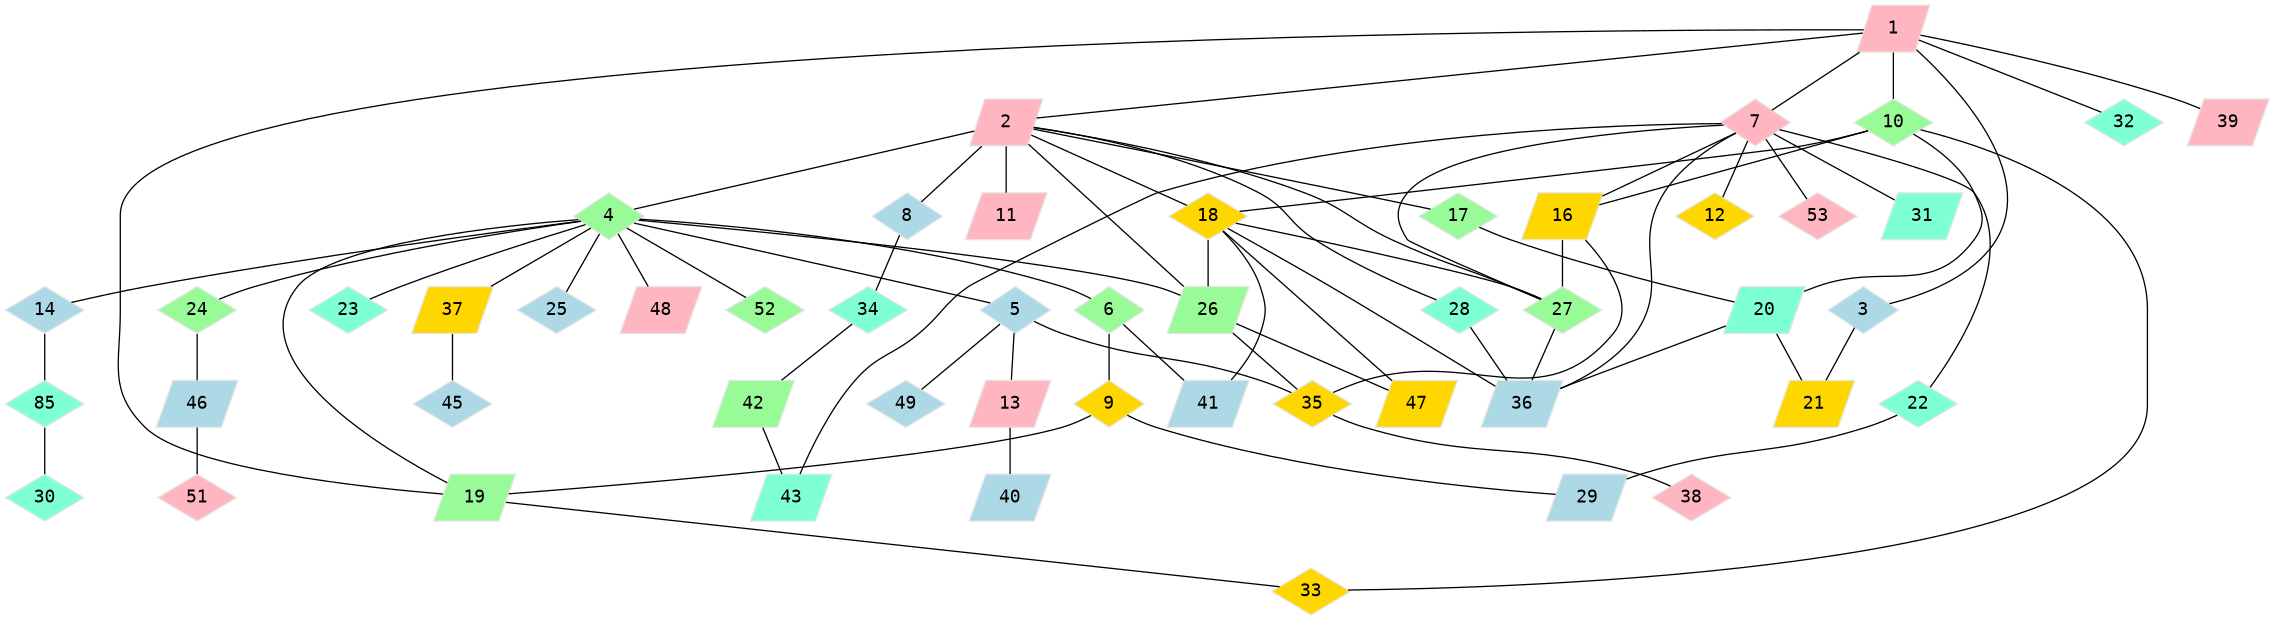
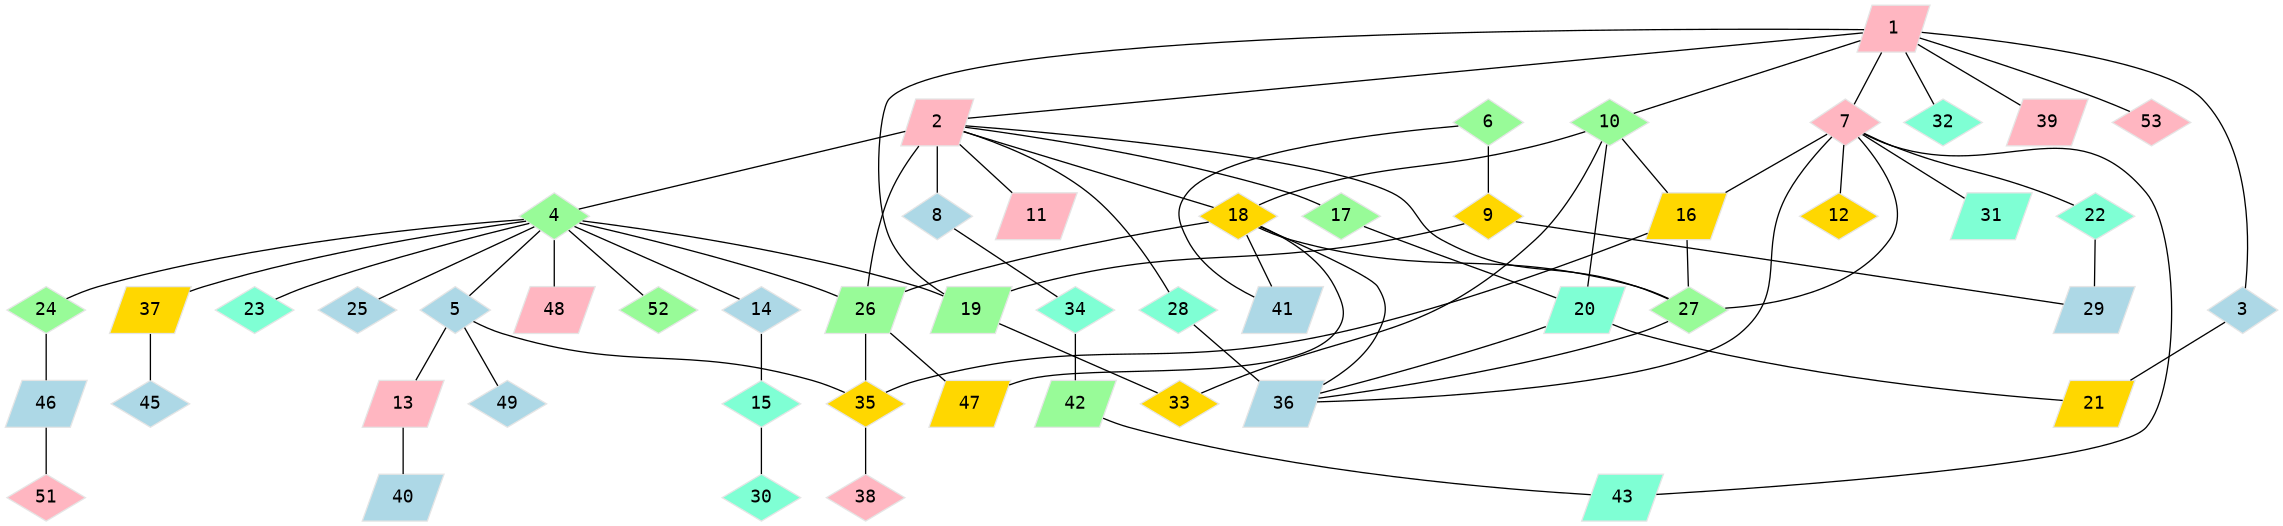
(1786, 169) -> (2026, 73)
(981, 266) -> none
(45, 404) -> (761, 404)
